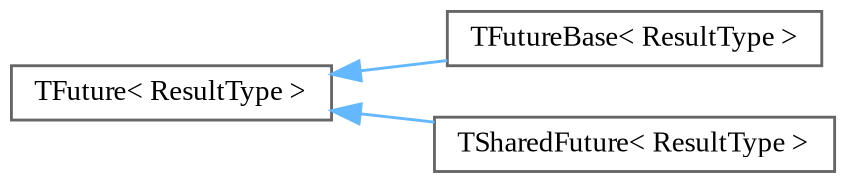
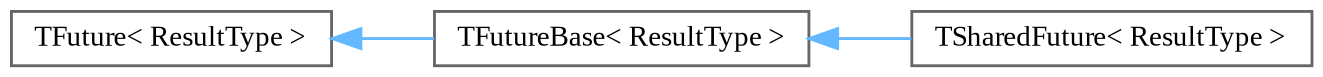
(398, 118) -> (875, 39)
